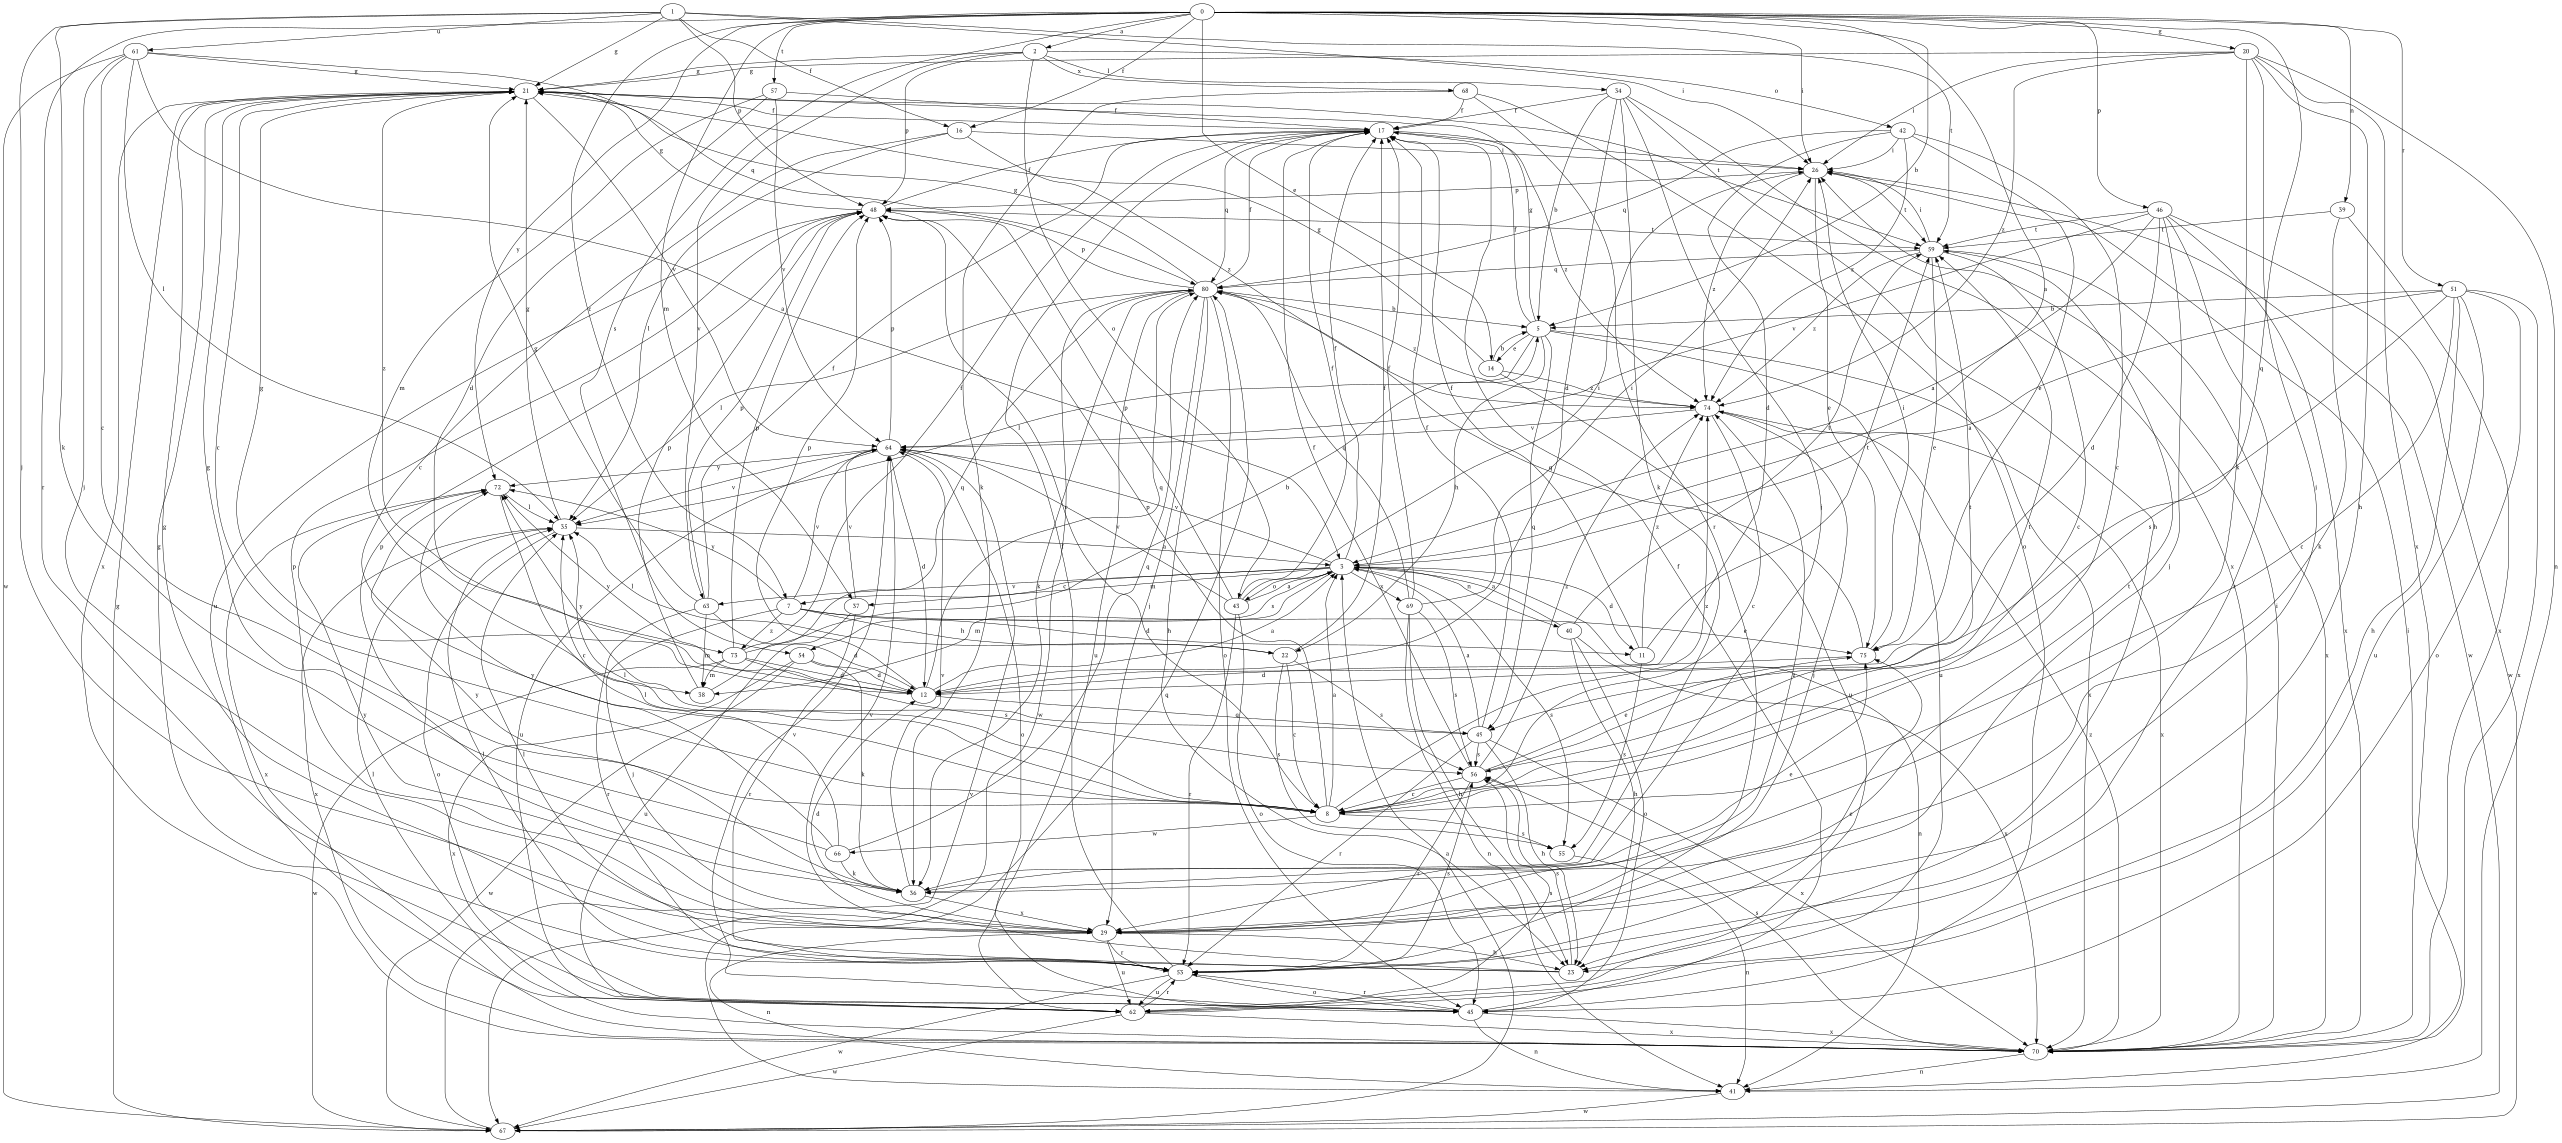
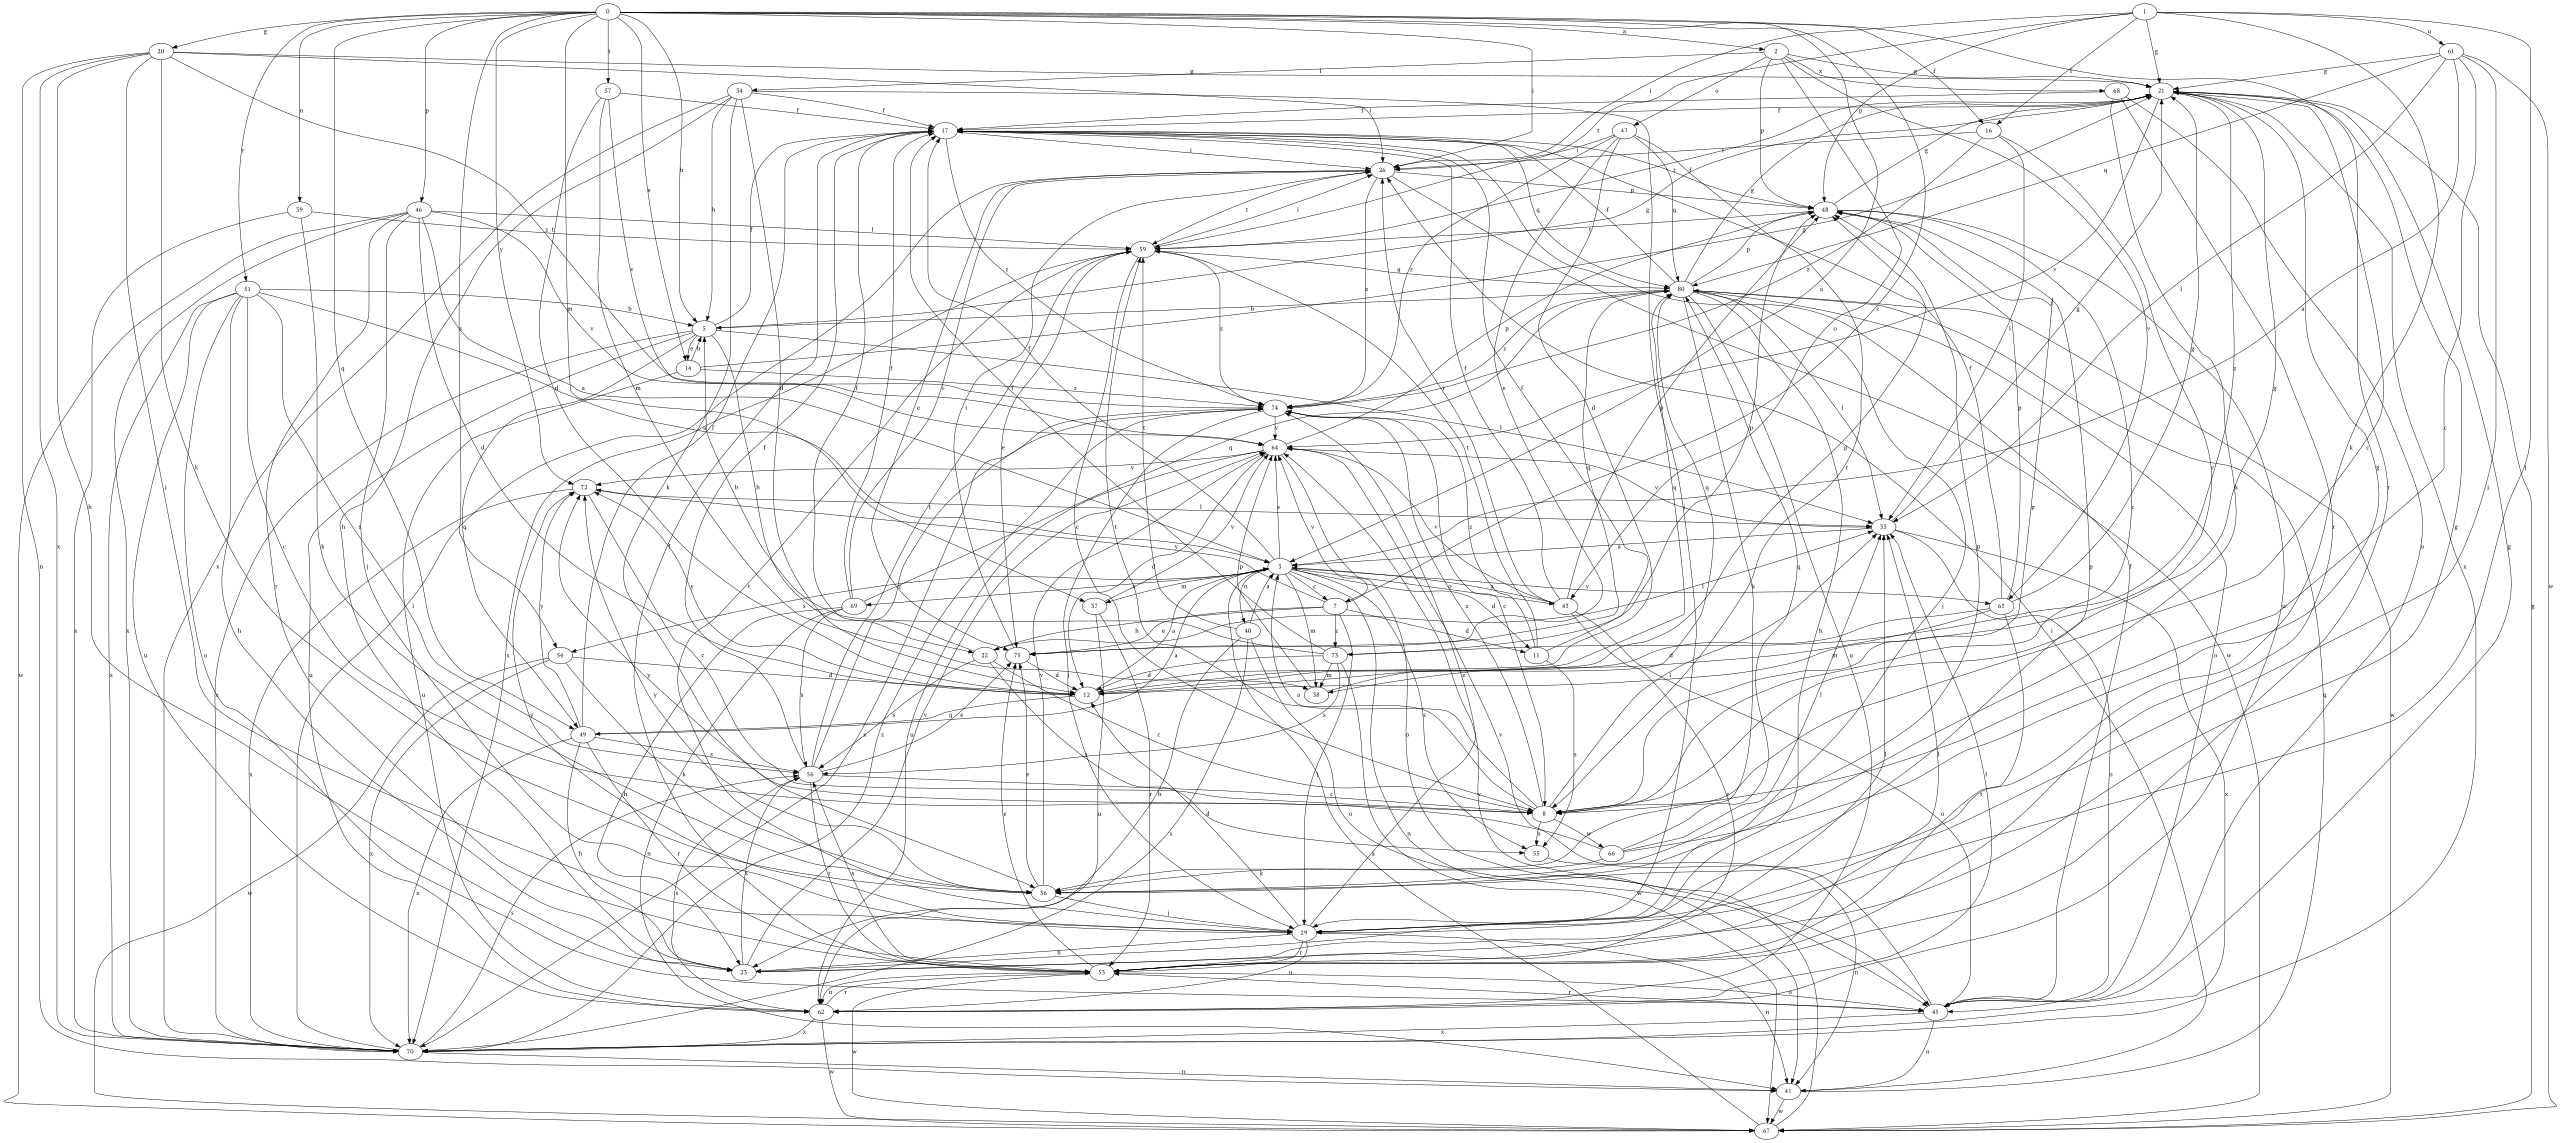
(2036, 230) -> (873, 230)
(678, 426) -> (1238, 571)
(1022, 913) -> (1168, 913)
